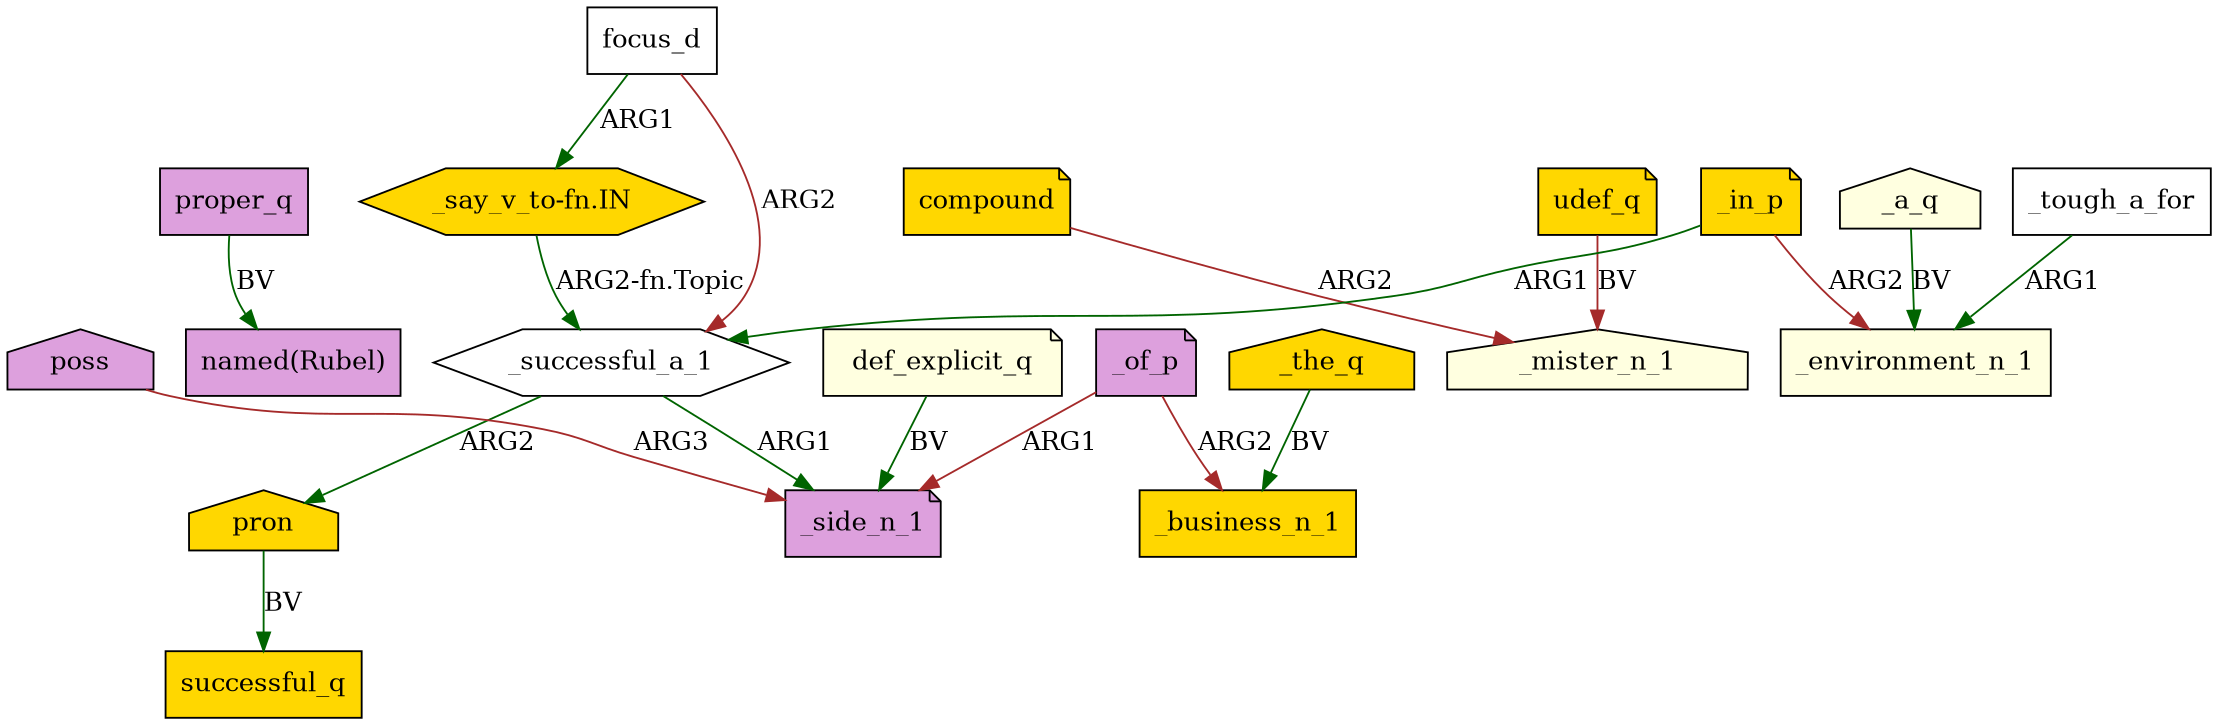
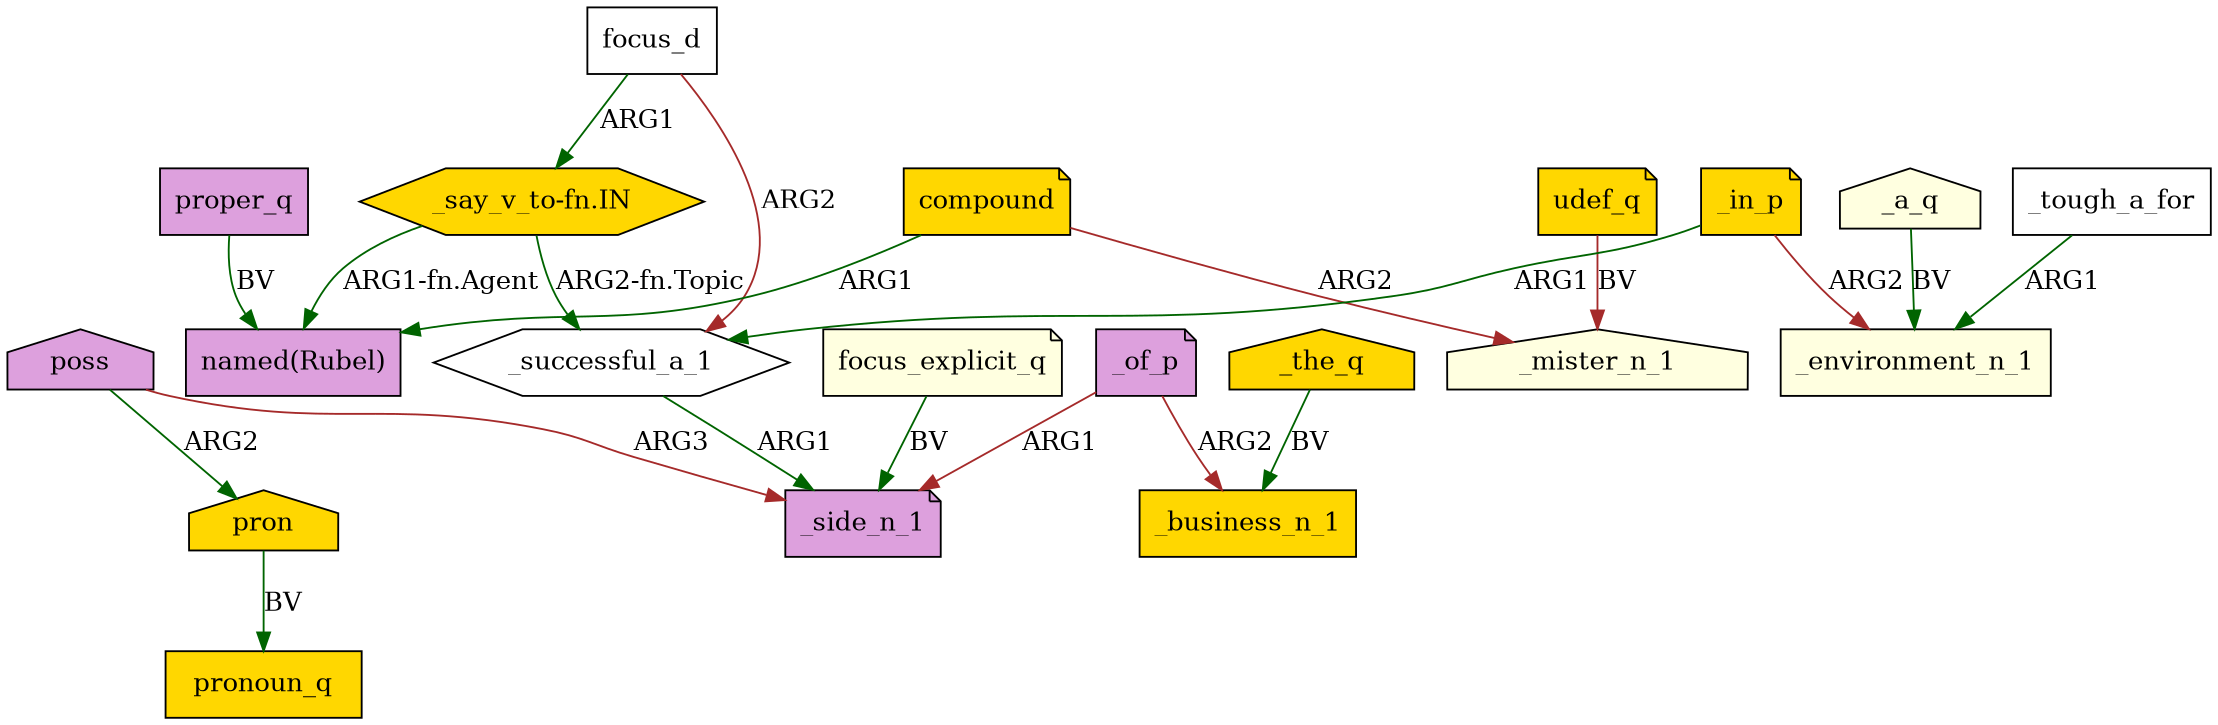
none -> (358, 257)
none -> (676, 310)
(943, 363) -> (943, 363)
(432, 446) -> (166, 438)
(264, 684) -> (264, 684)
